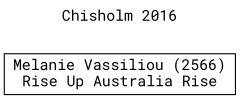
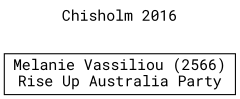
(120, 74) -> (120, 74)
